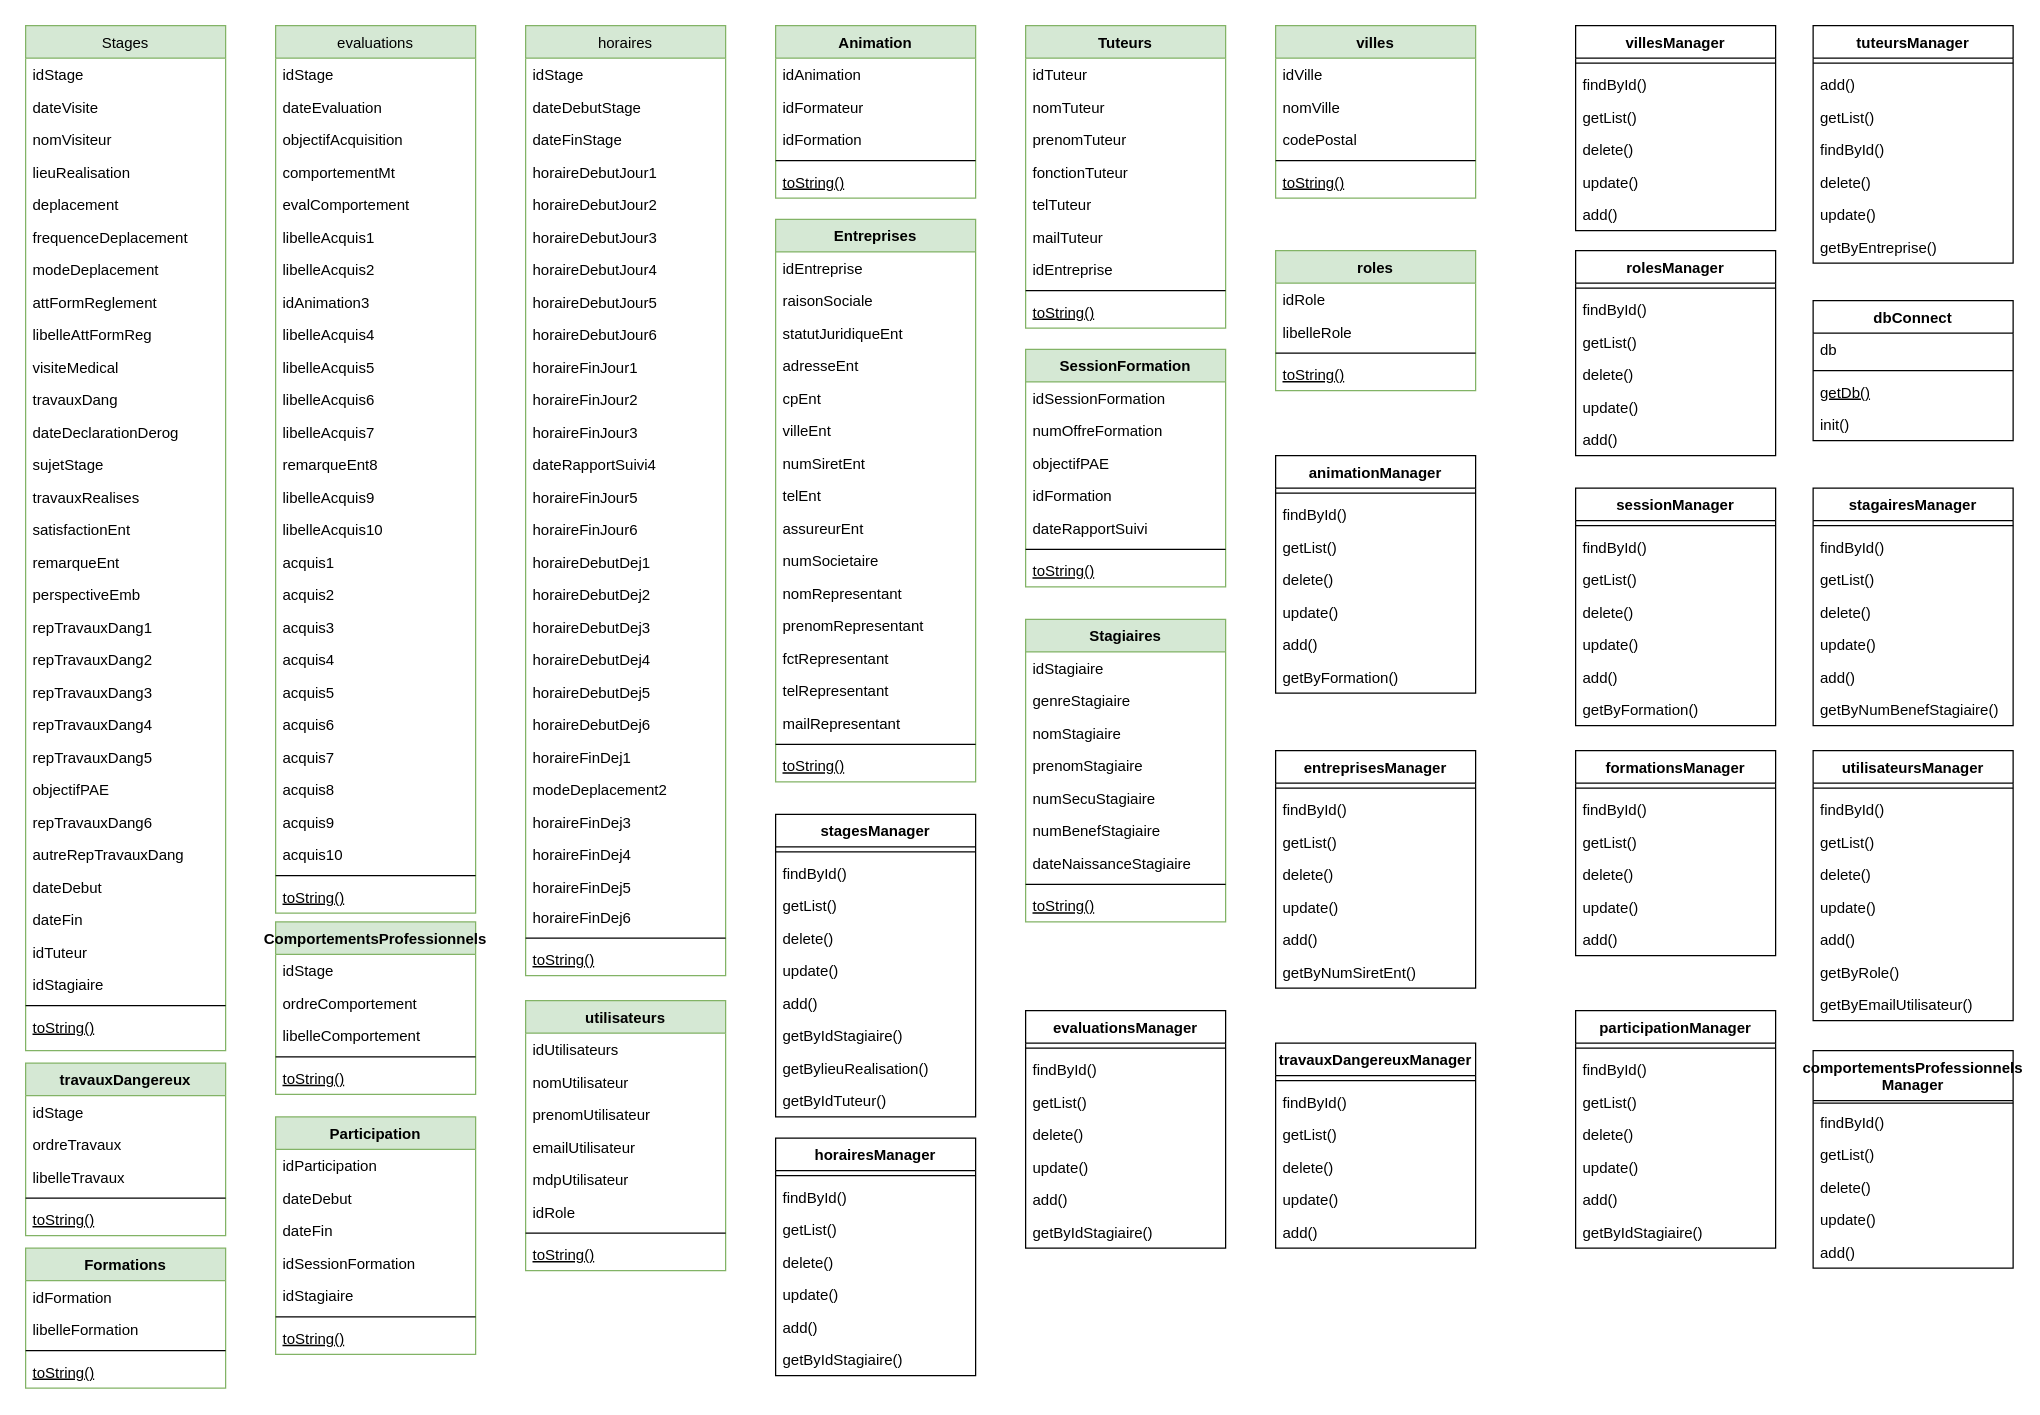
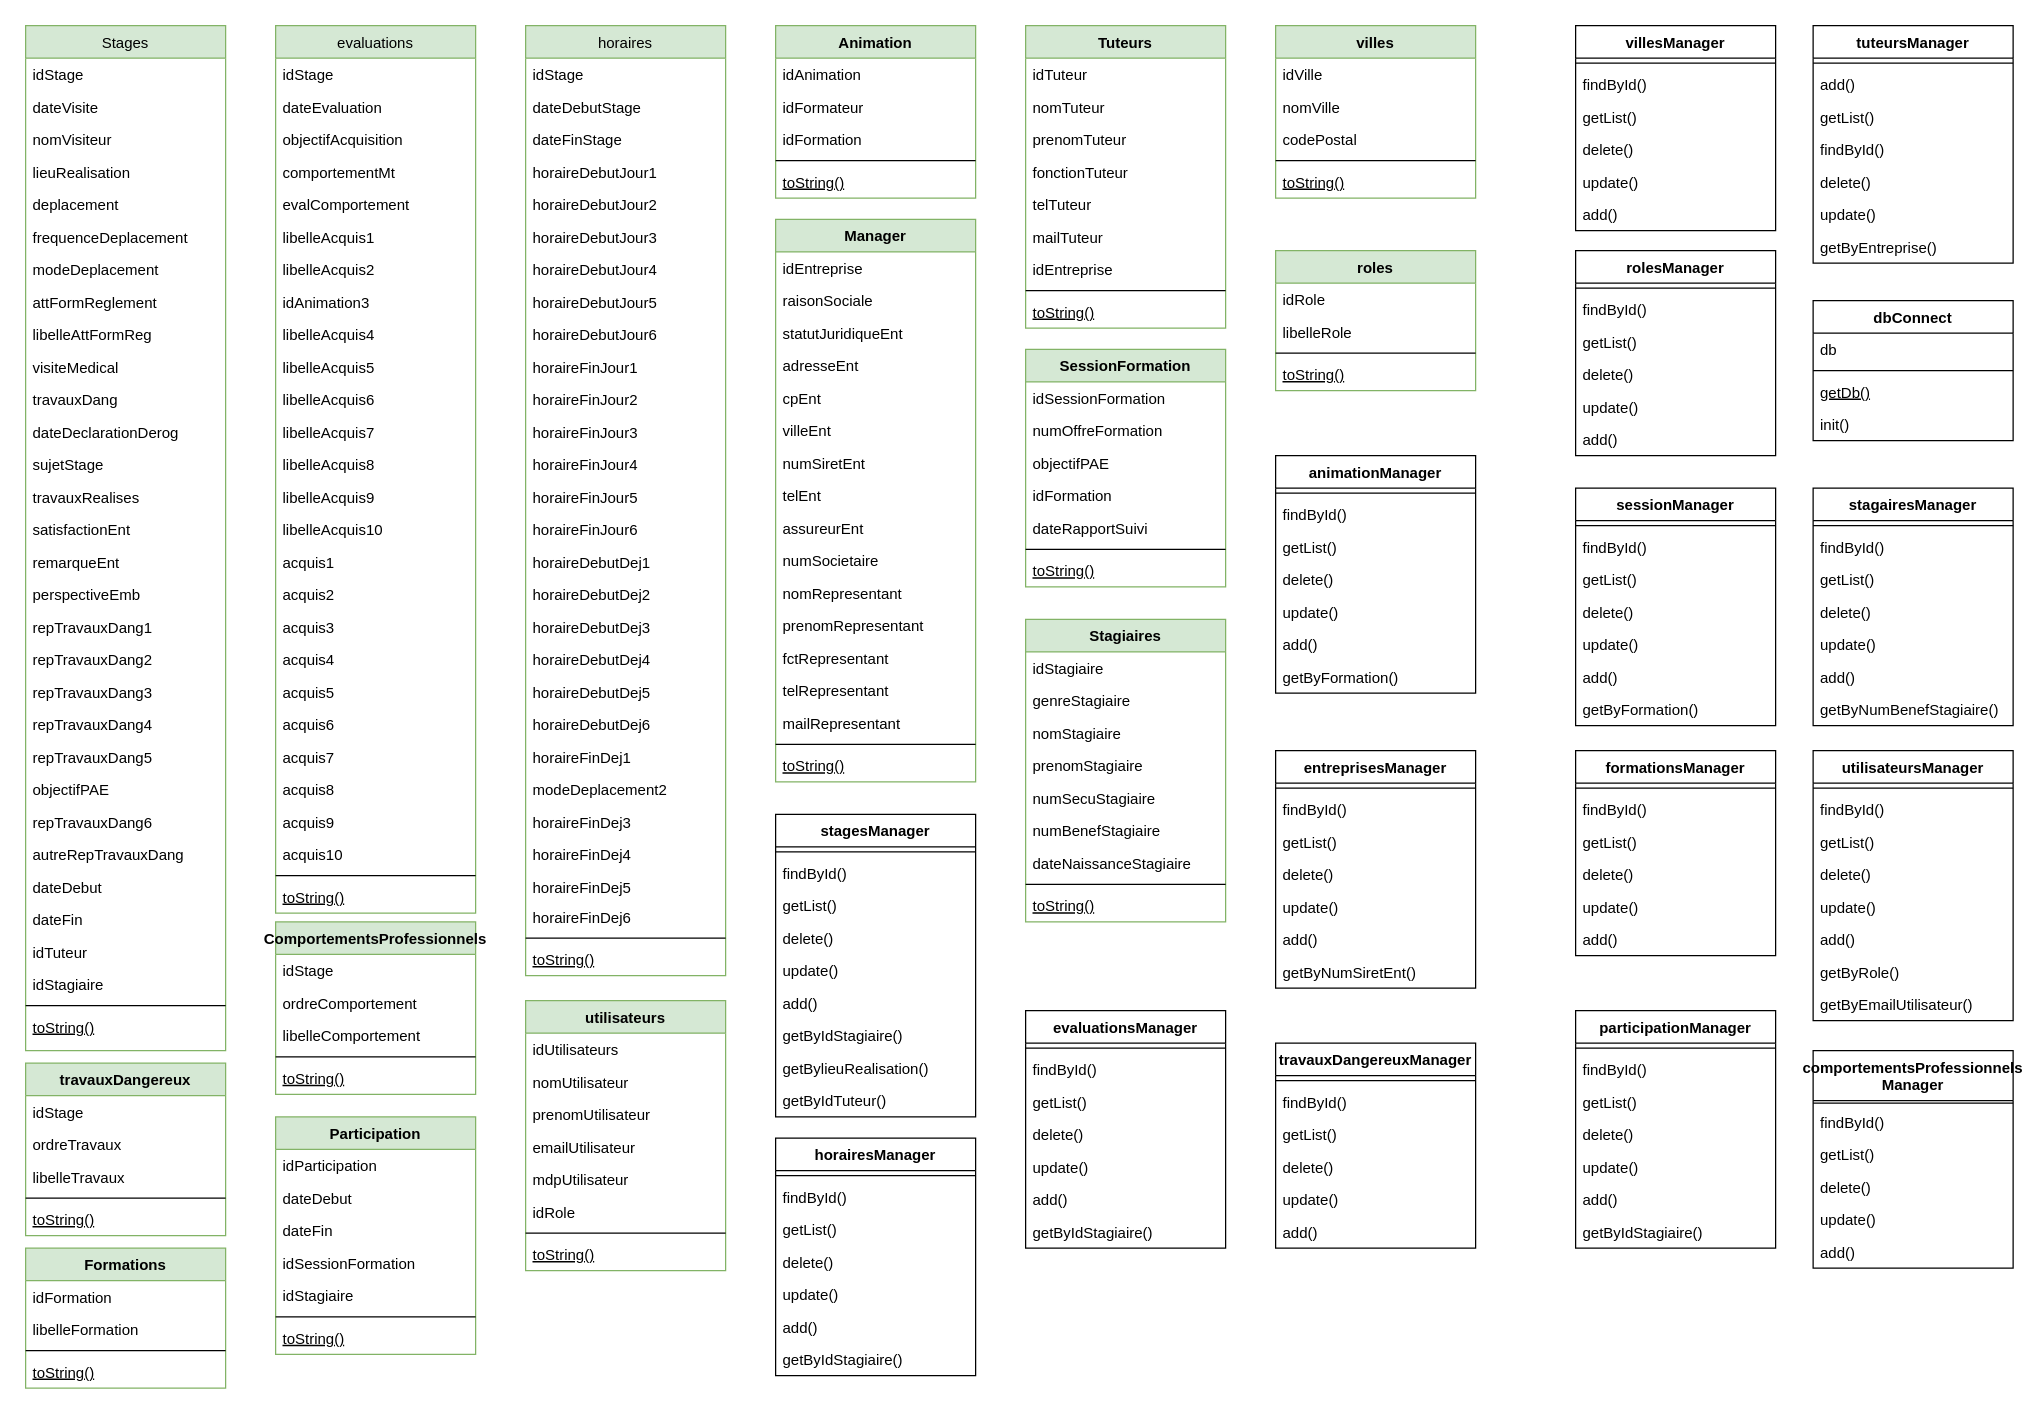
(875, 236) -> (875, 236)
(333, 465) -> (332, 465)
(600, 465) -> (592, 465)
